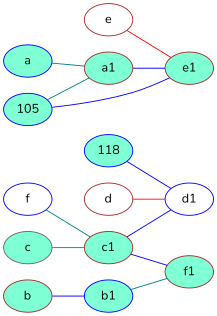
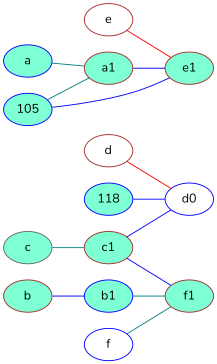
(189, 199) -> (189, 199)
(68, 223) -> (149, 320)
